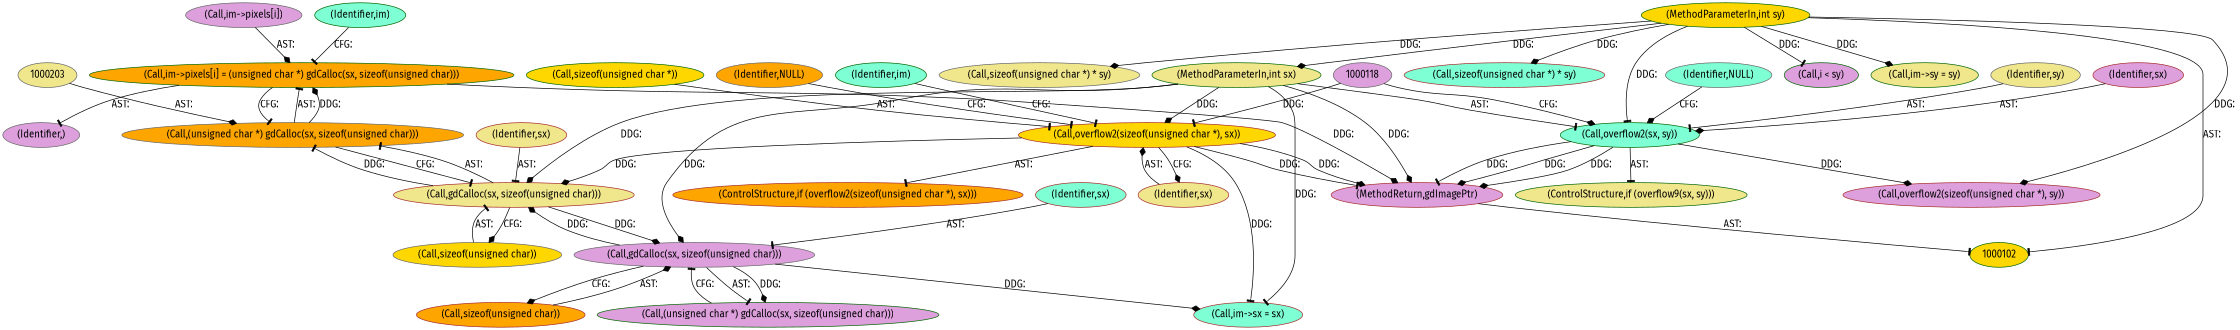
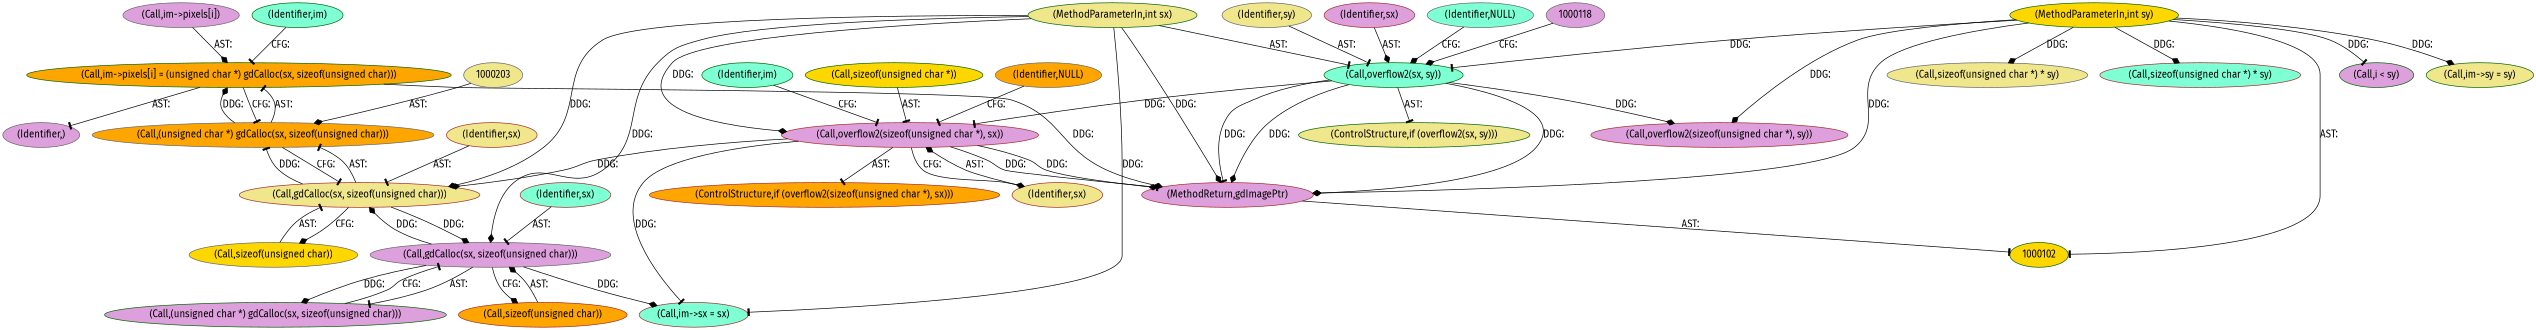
(1483, 44) -> (1713, 175)
(1269, 104) -> (1154, 99)
(1147, 135) -> (910, 135)
(1631, 195) -> (1414, 135)
